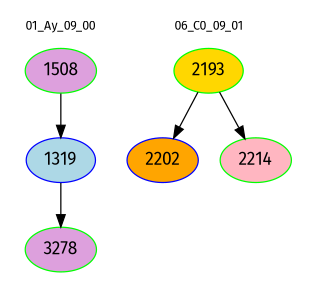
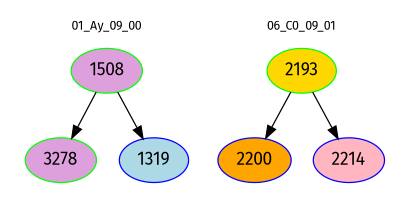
(163, 160) -> (255, 160)
(256, 160) -> (349, 160)
(61, 199) -> (87, 110)
